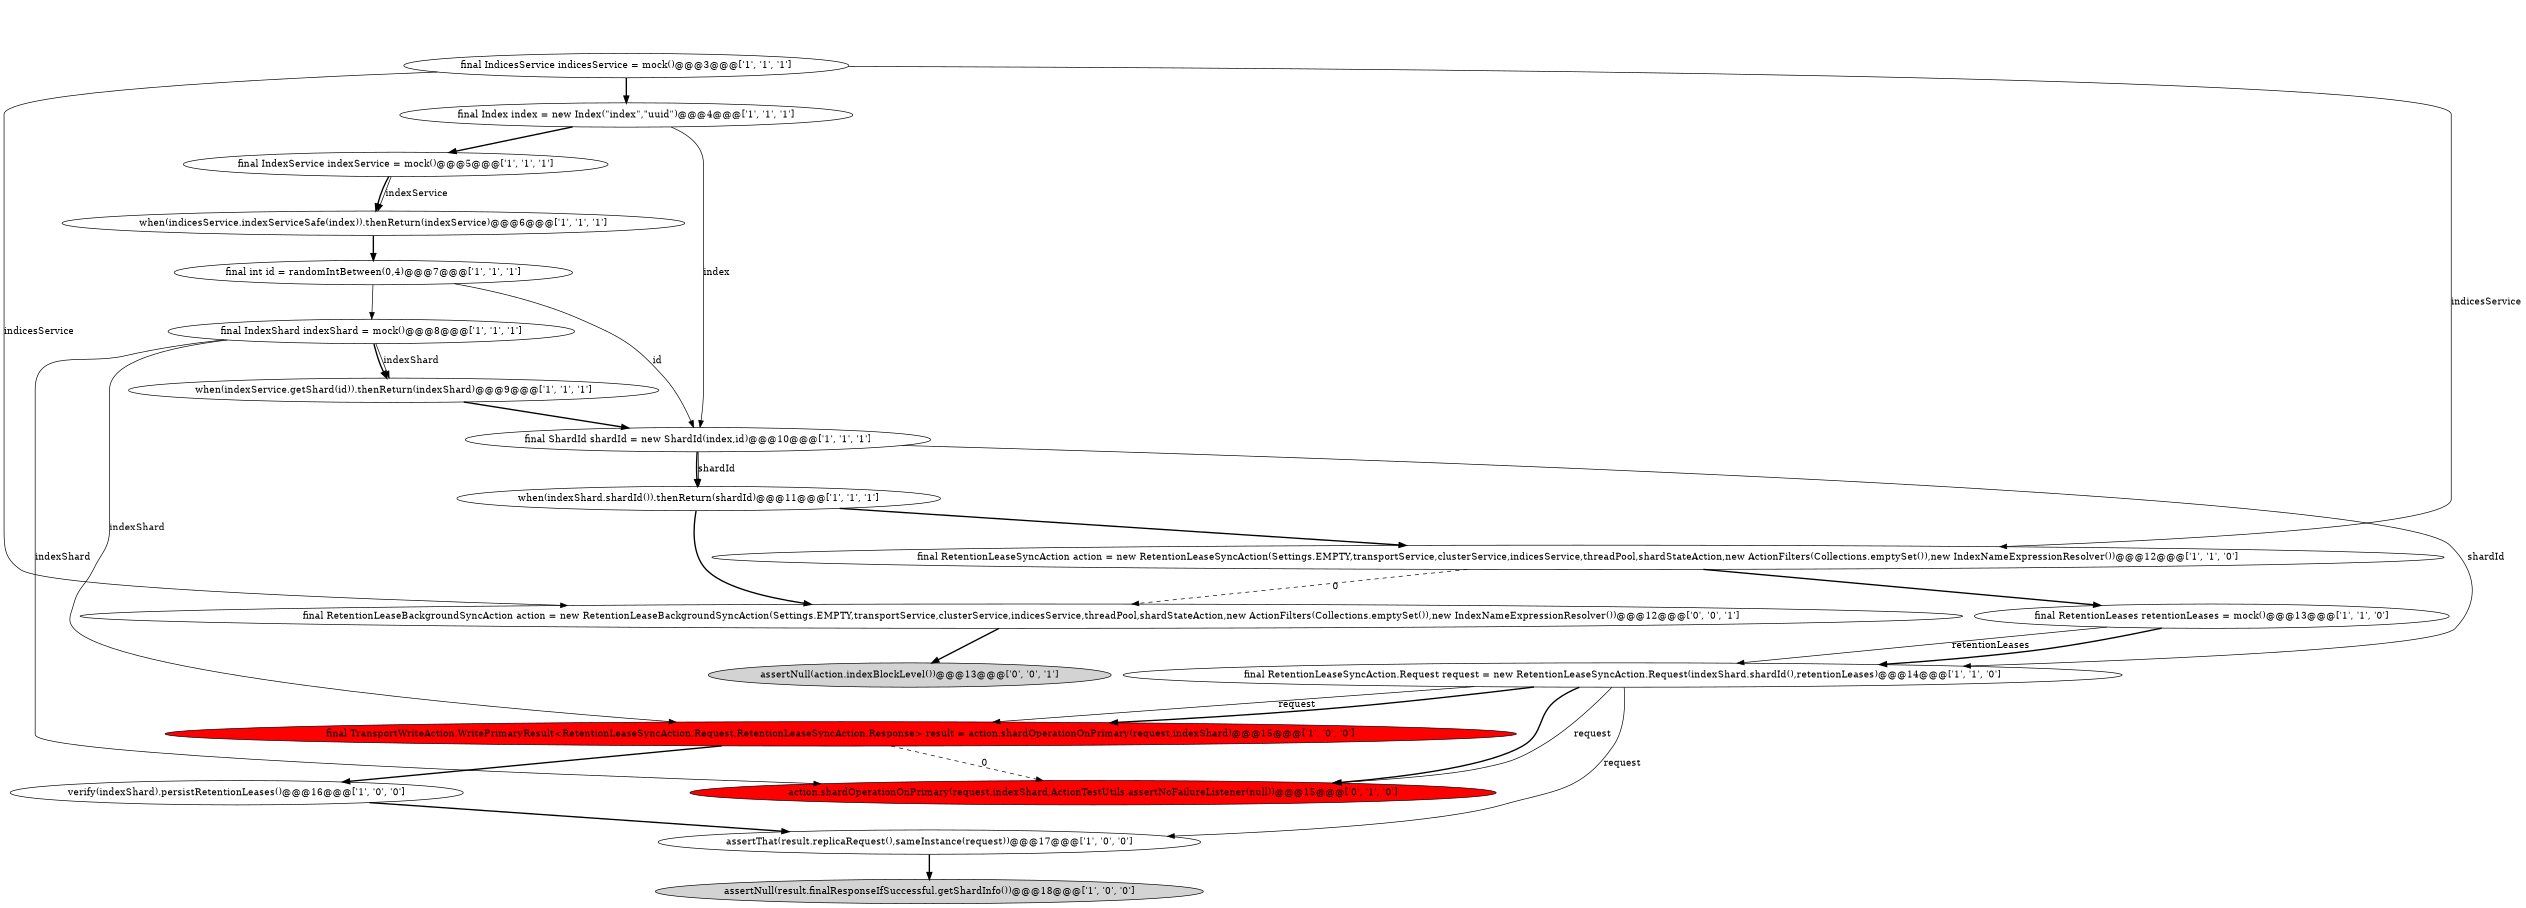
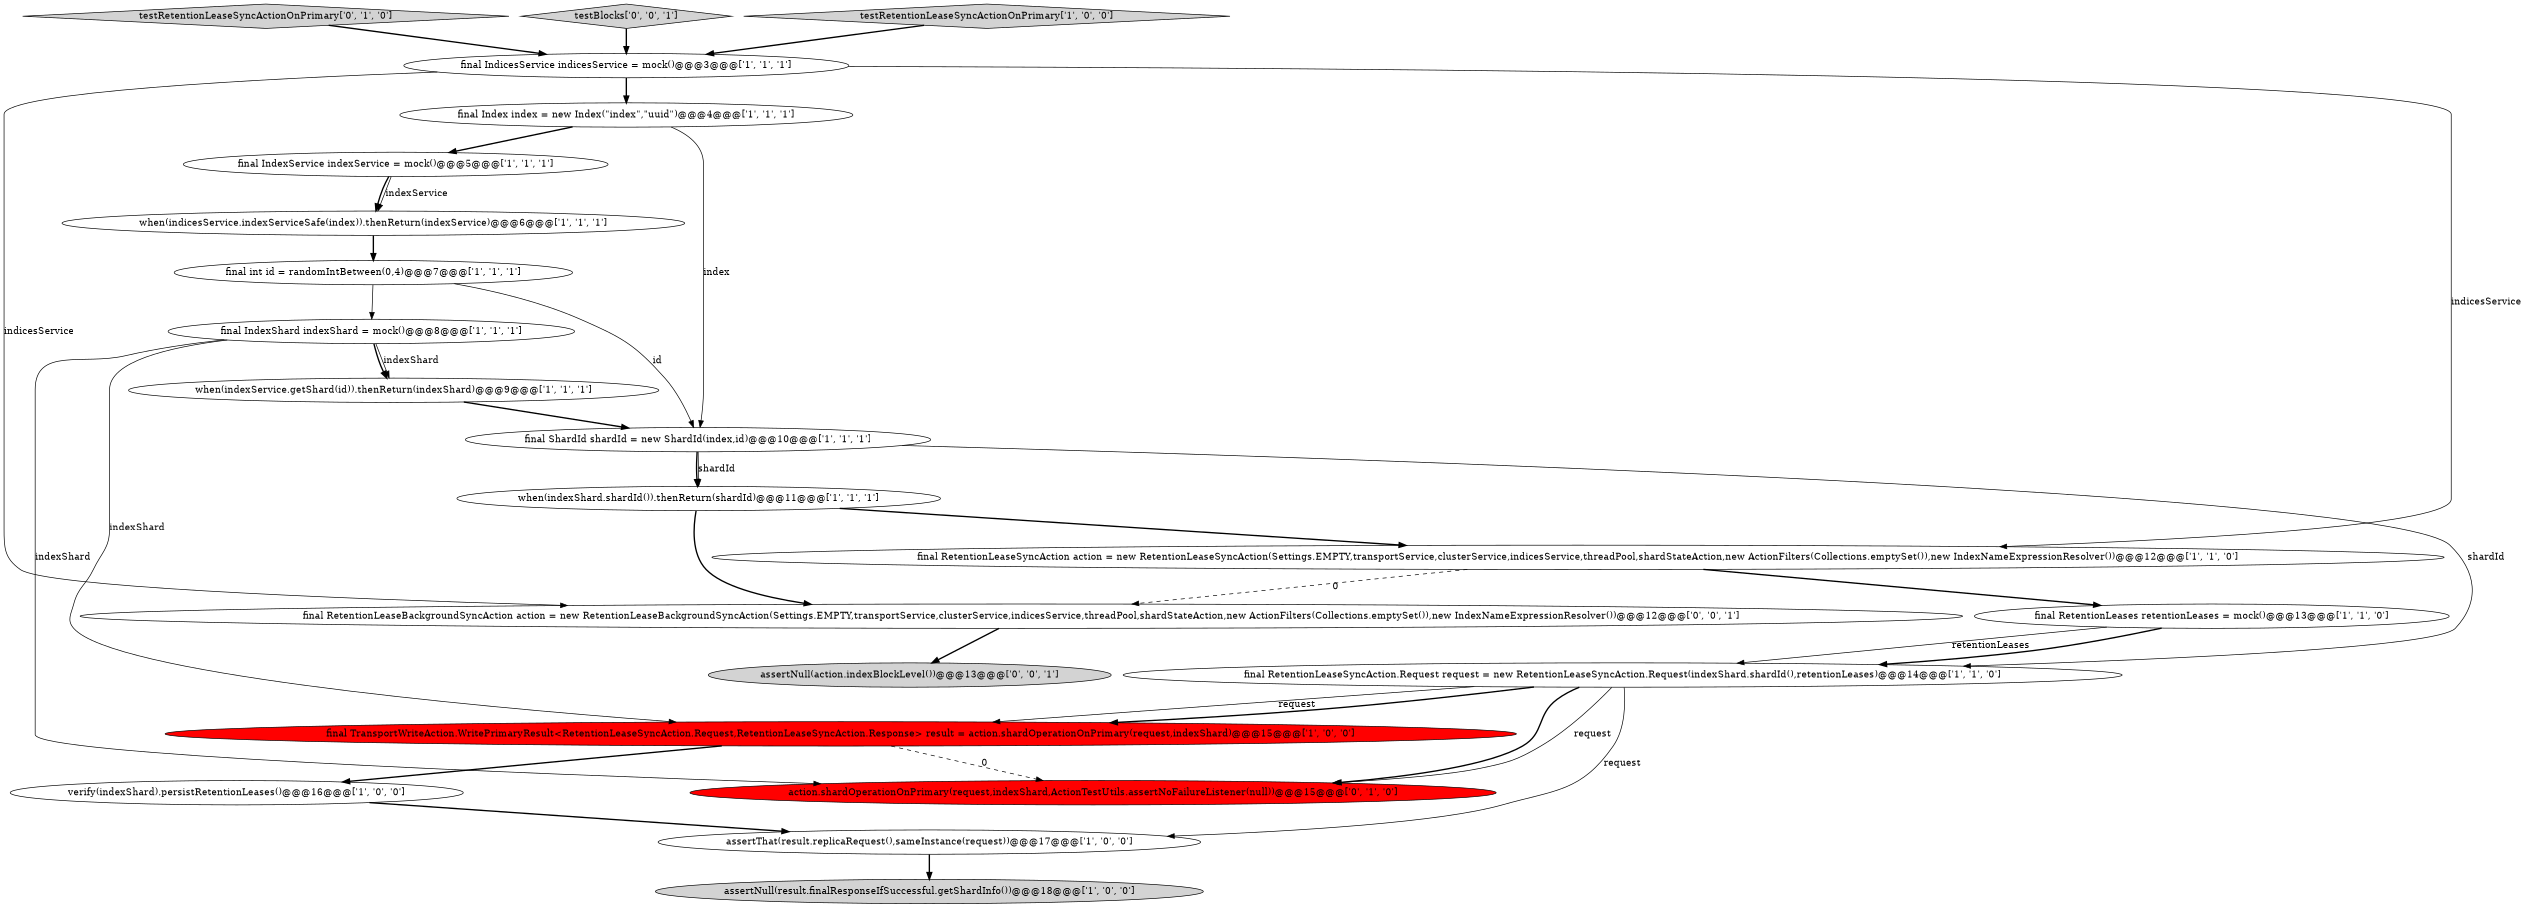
none -> (266, 16)
none -> (626, 16)
none -> (987, 16)
